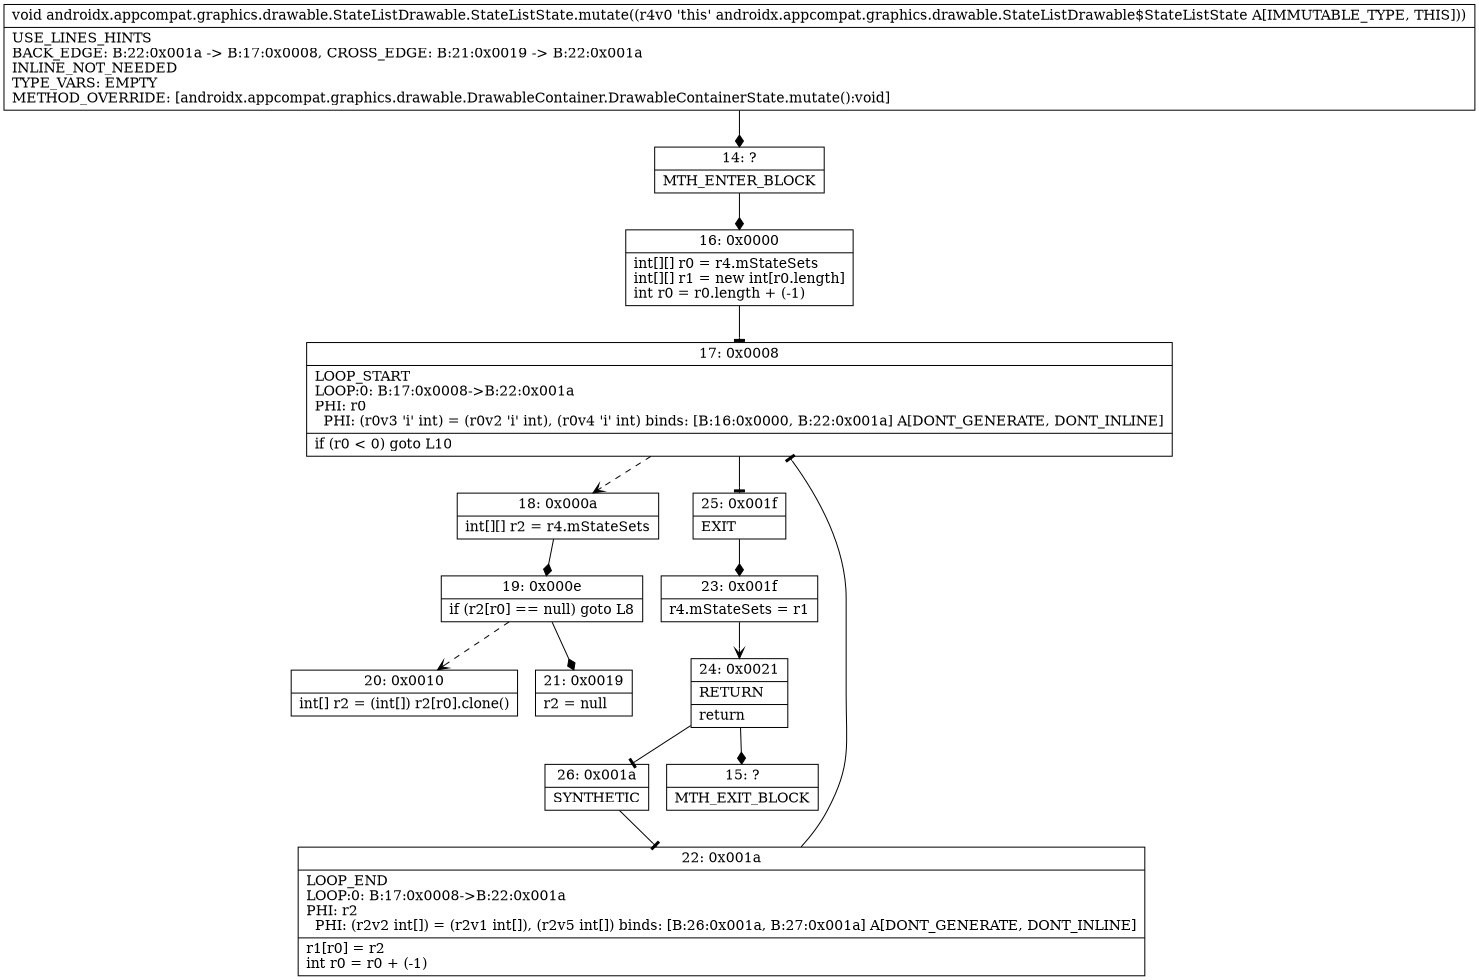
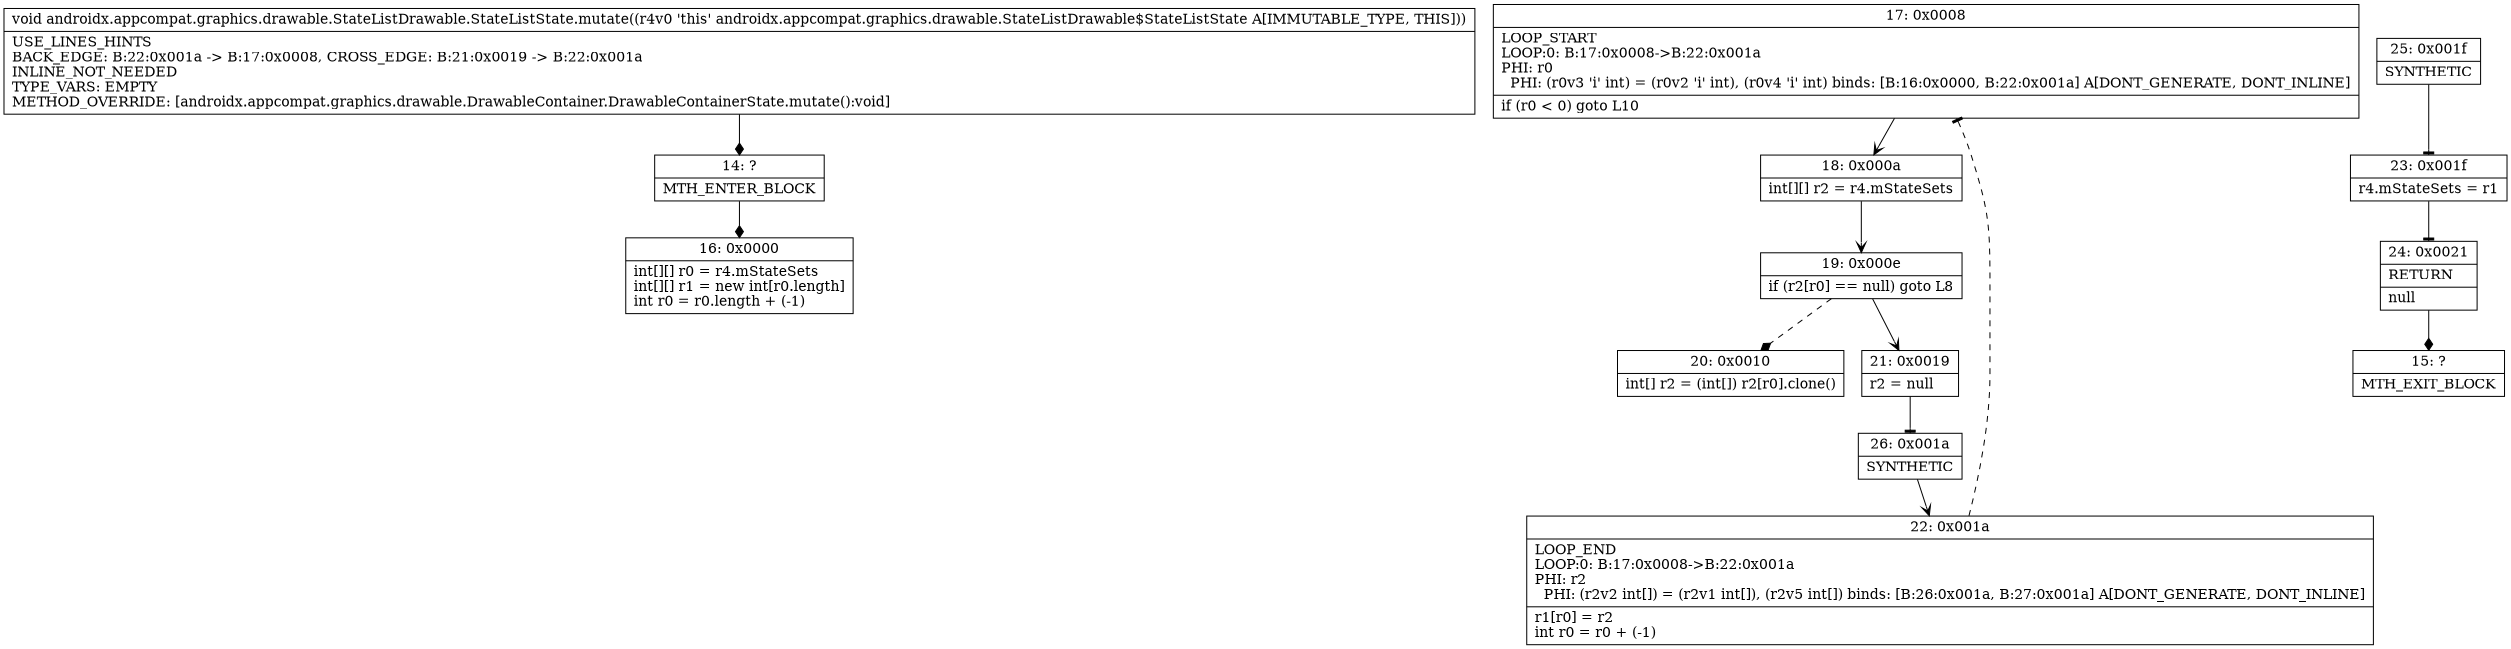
(739, 322) -> none
(626, 472) -> (1887, 132)
(739, 472) -> none
(718, 527) -> (2429, 72)
(739, 551) -> (2429, 117)
(551, 552) -> (1861, 222)
(739, 635) -> (2429, 219)
(560, 640) -> (1883, 320)
(477, 643) -> (1801, 321)
(846, 654) -> (1990, 318)
(722, 716) -> (2402, 298)
(663, 744) -> (1910, 412)
(636, 827) -> (1922, 493)
